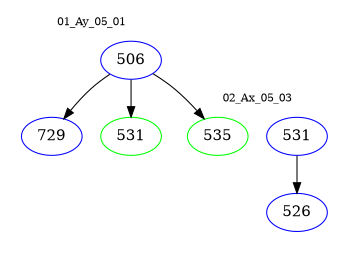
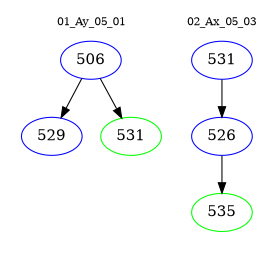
(186, 99) -> (222, 169)
(52, 136) -> (52, 136)
